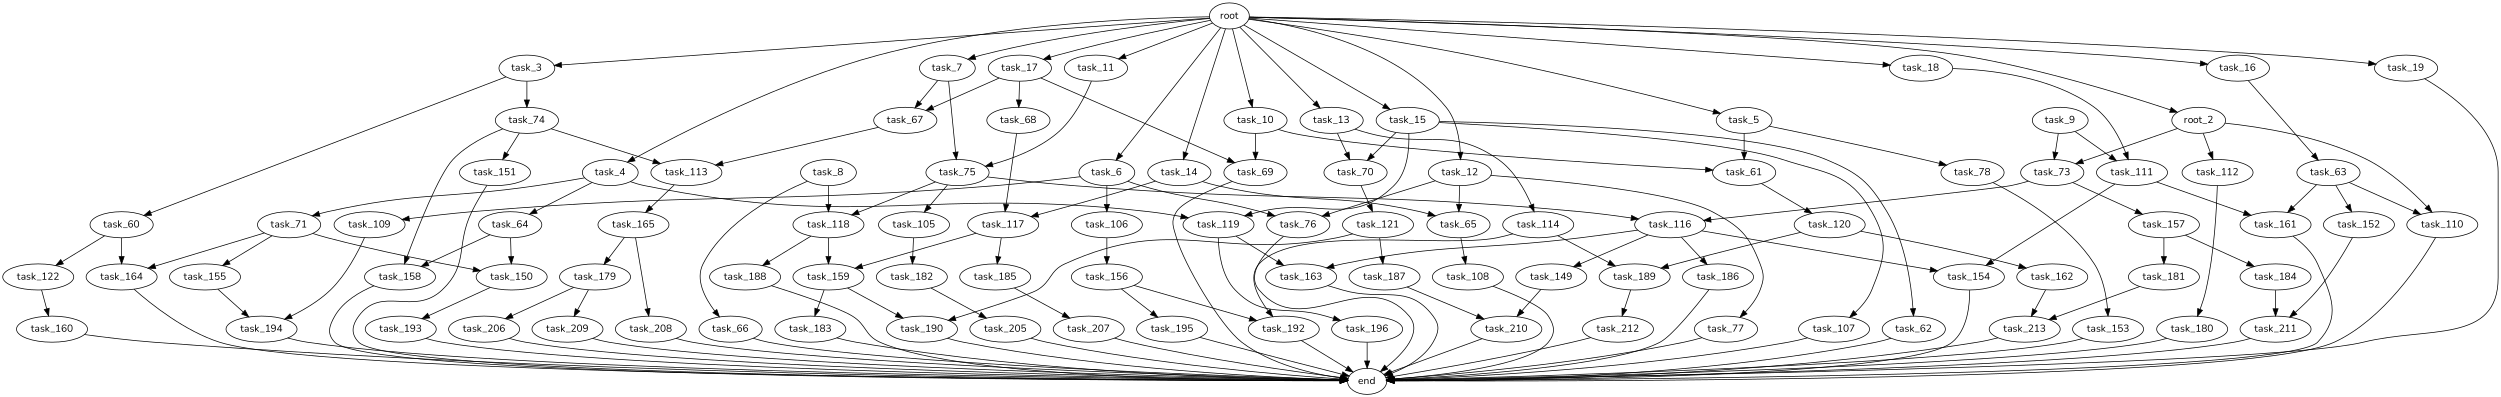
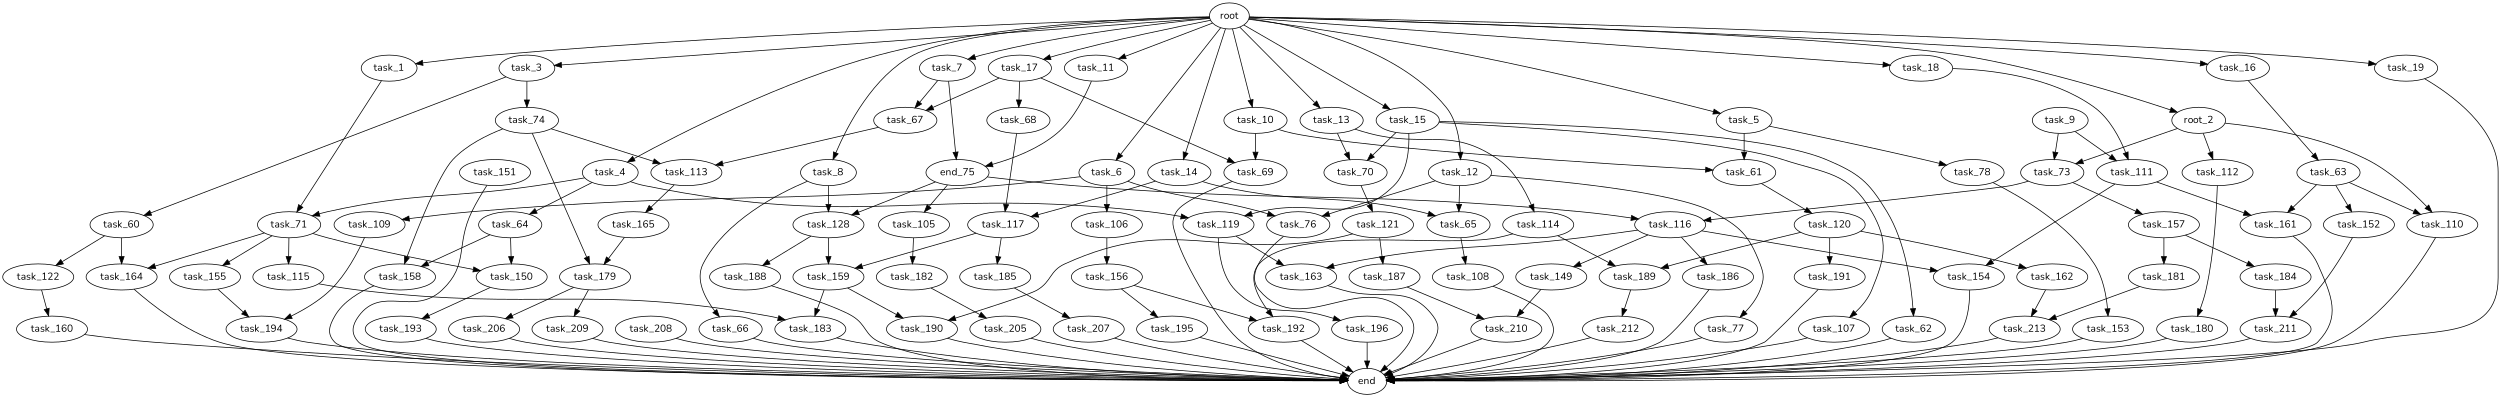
none -> (934, 47)
none -> (389, 68)
(513, 143) -> (558, 192)
(958, 173) -> (958, 173)
(828, 225) -> (828, 225)
(642, 273) -> none
none -> (288, 277)
none -> (1830, 277)
